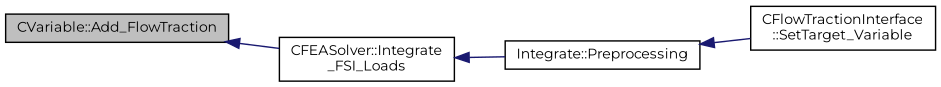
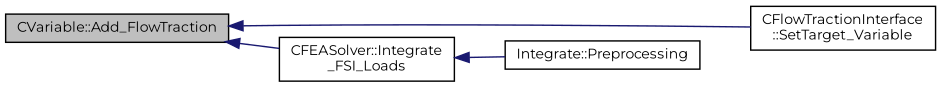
(732, 41) -> (497, 25)
